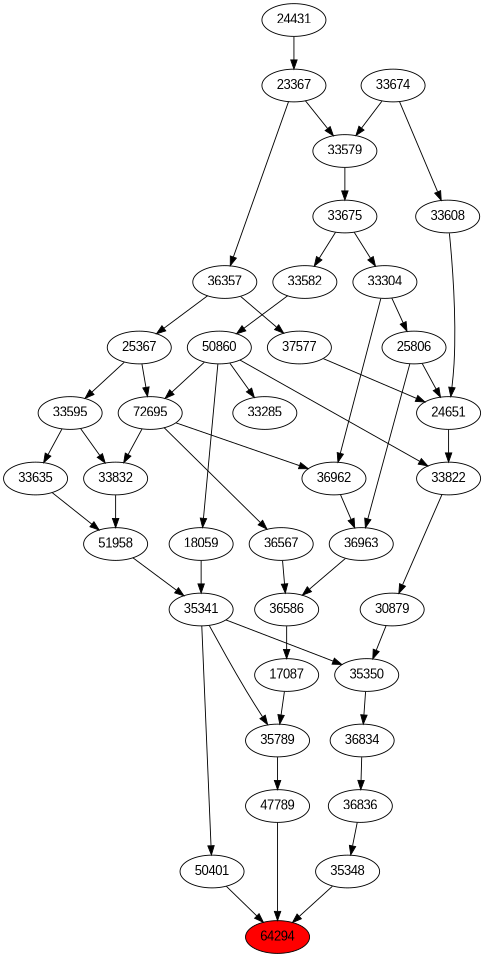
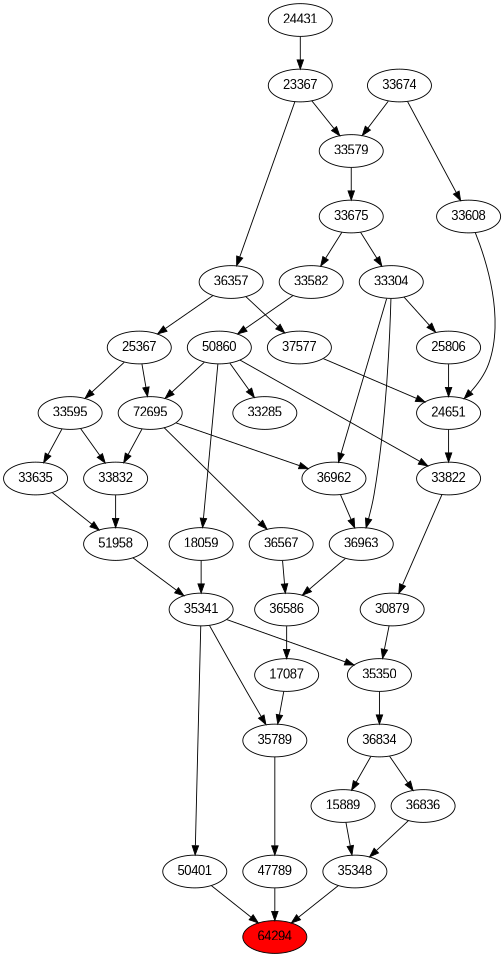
(390, 438) -> (385, 409)
none -> (343, 806)
